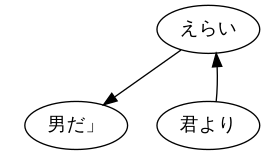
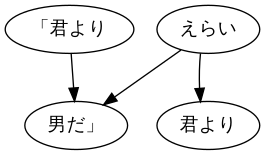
none -> (70, 29)
(217, 84) -> (199, 71)
